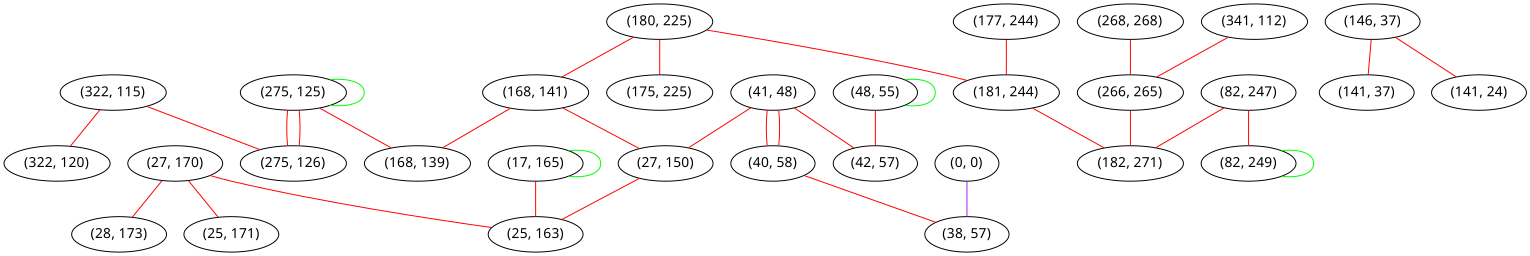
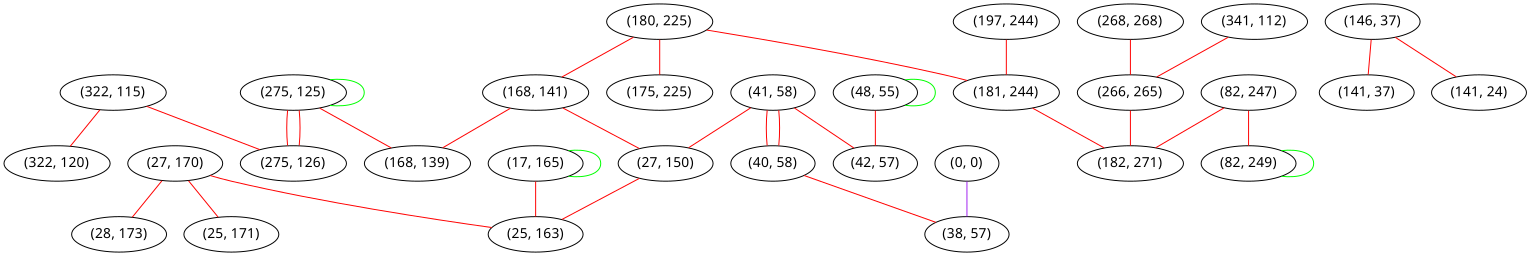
(1006, 22) -> (1006, 22)
(773, 93) -> (773, 93)
